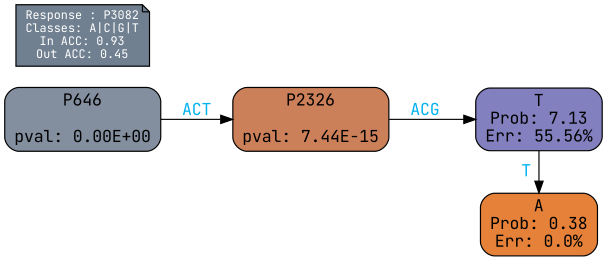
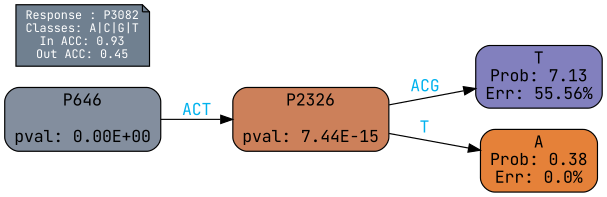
(539, 166) -> (429, 141)
